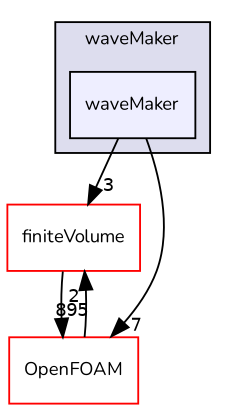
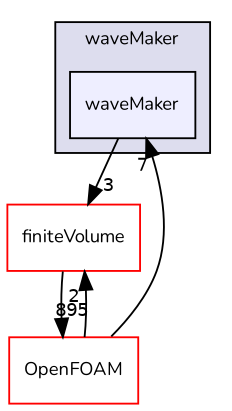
(164, 235) -> (161, 253)
